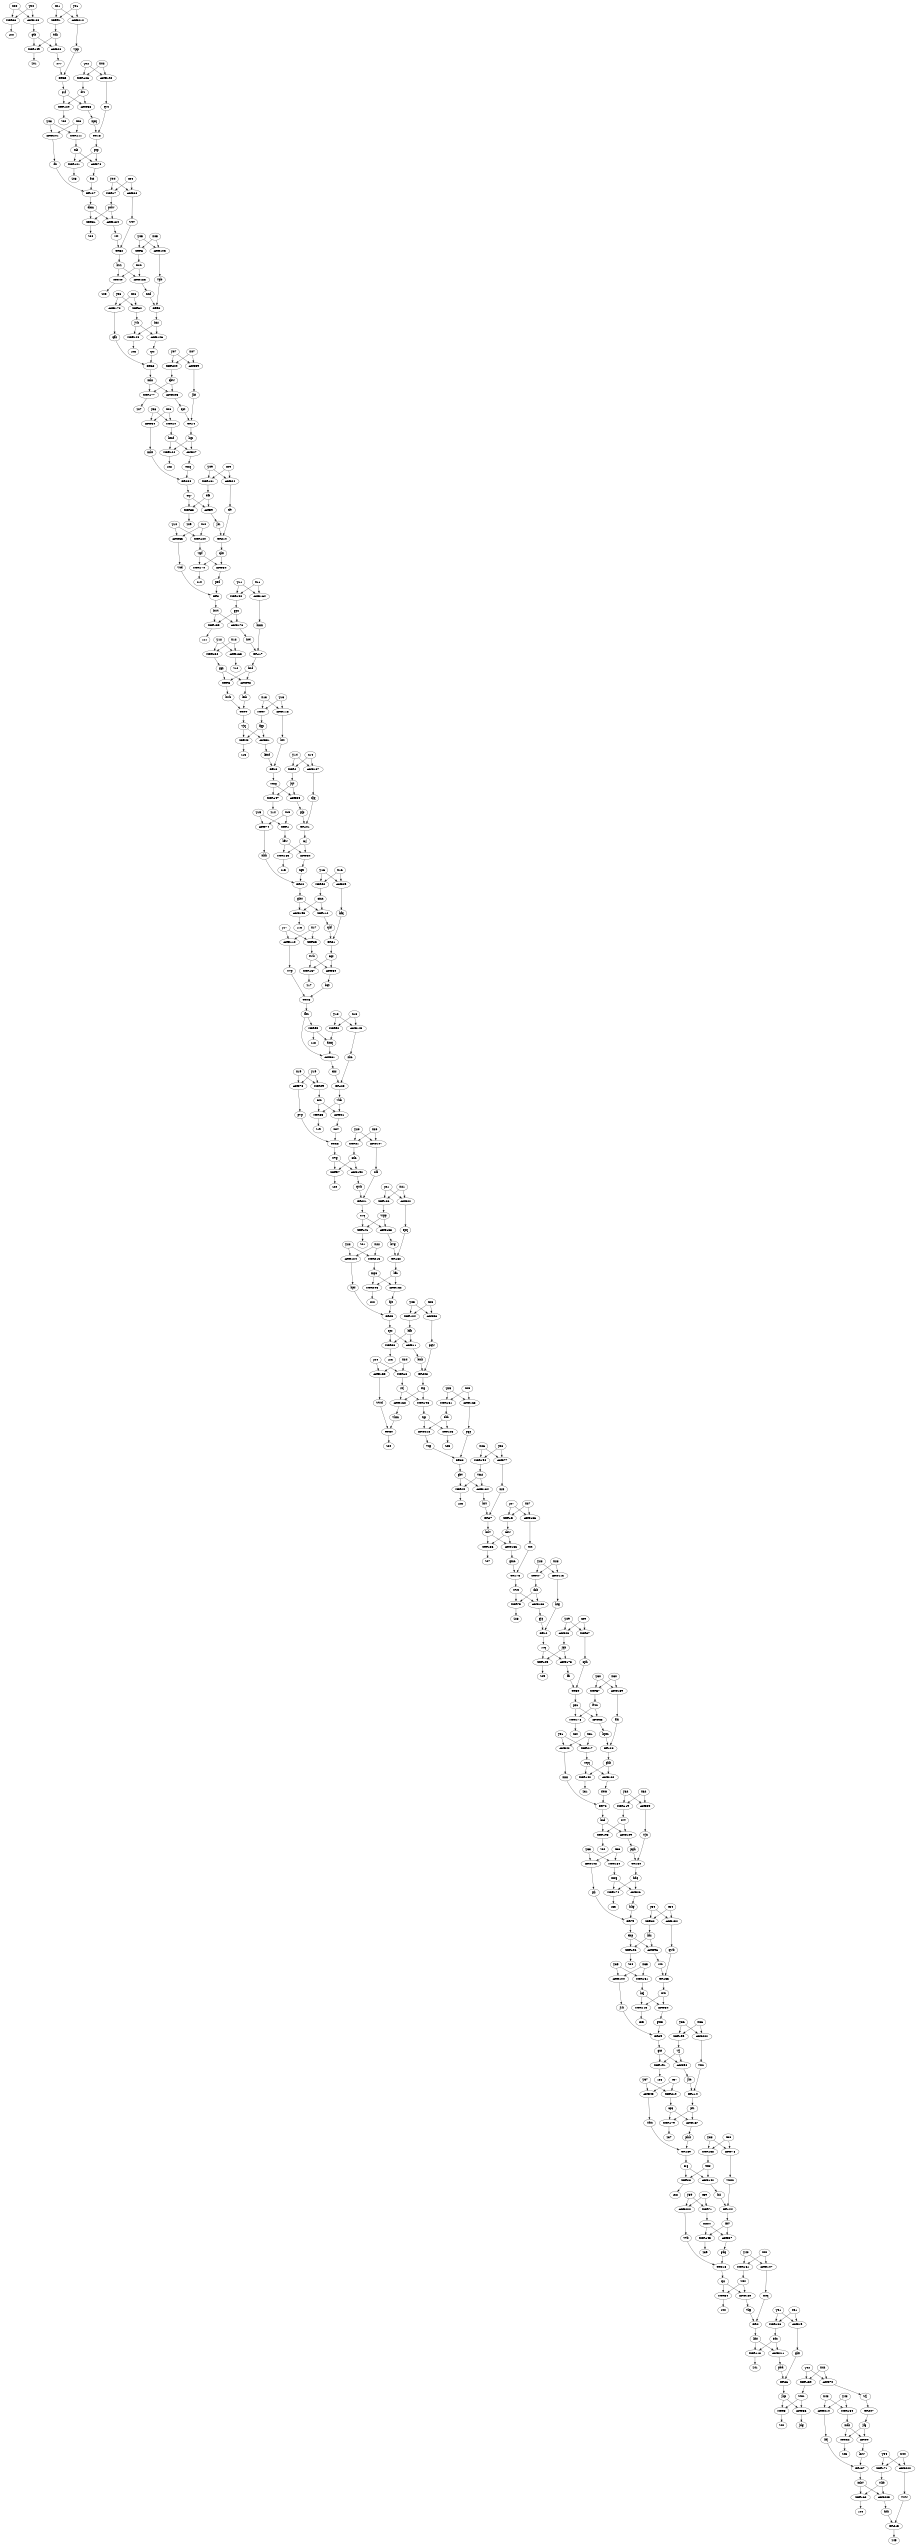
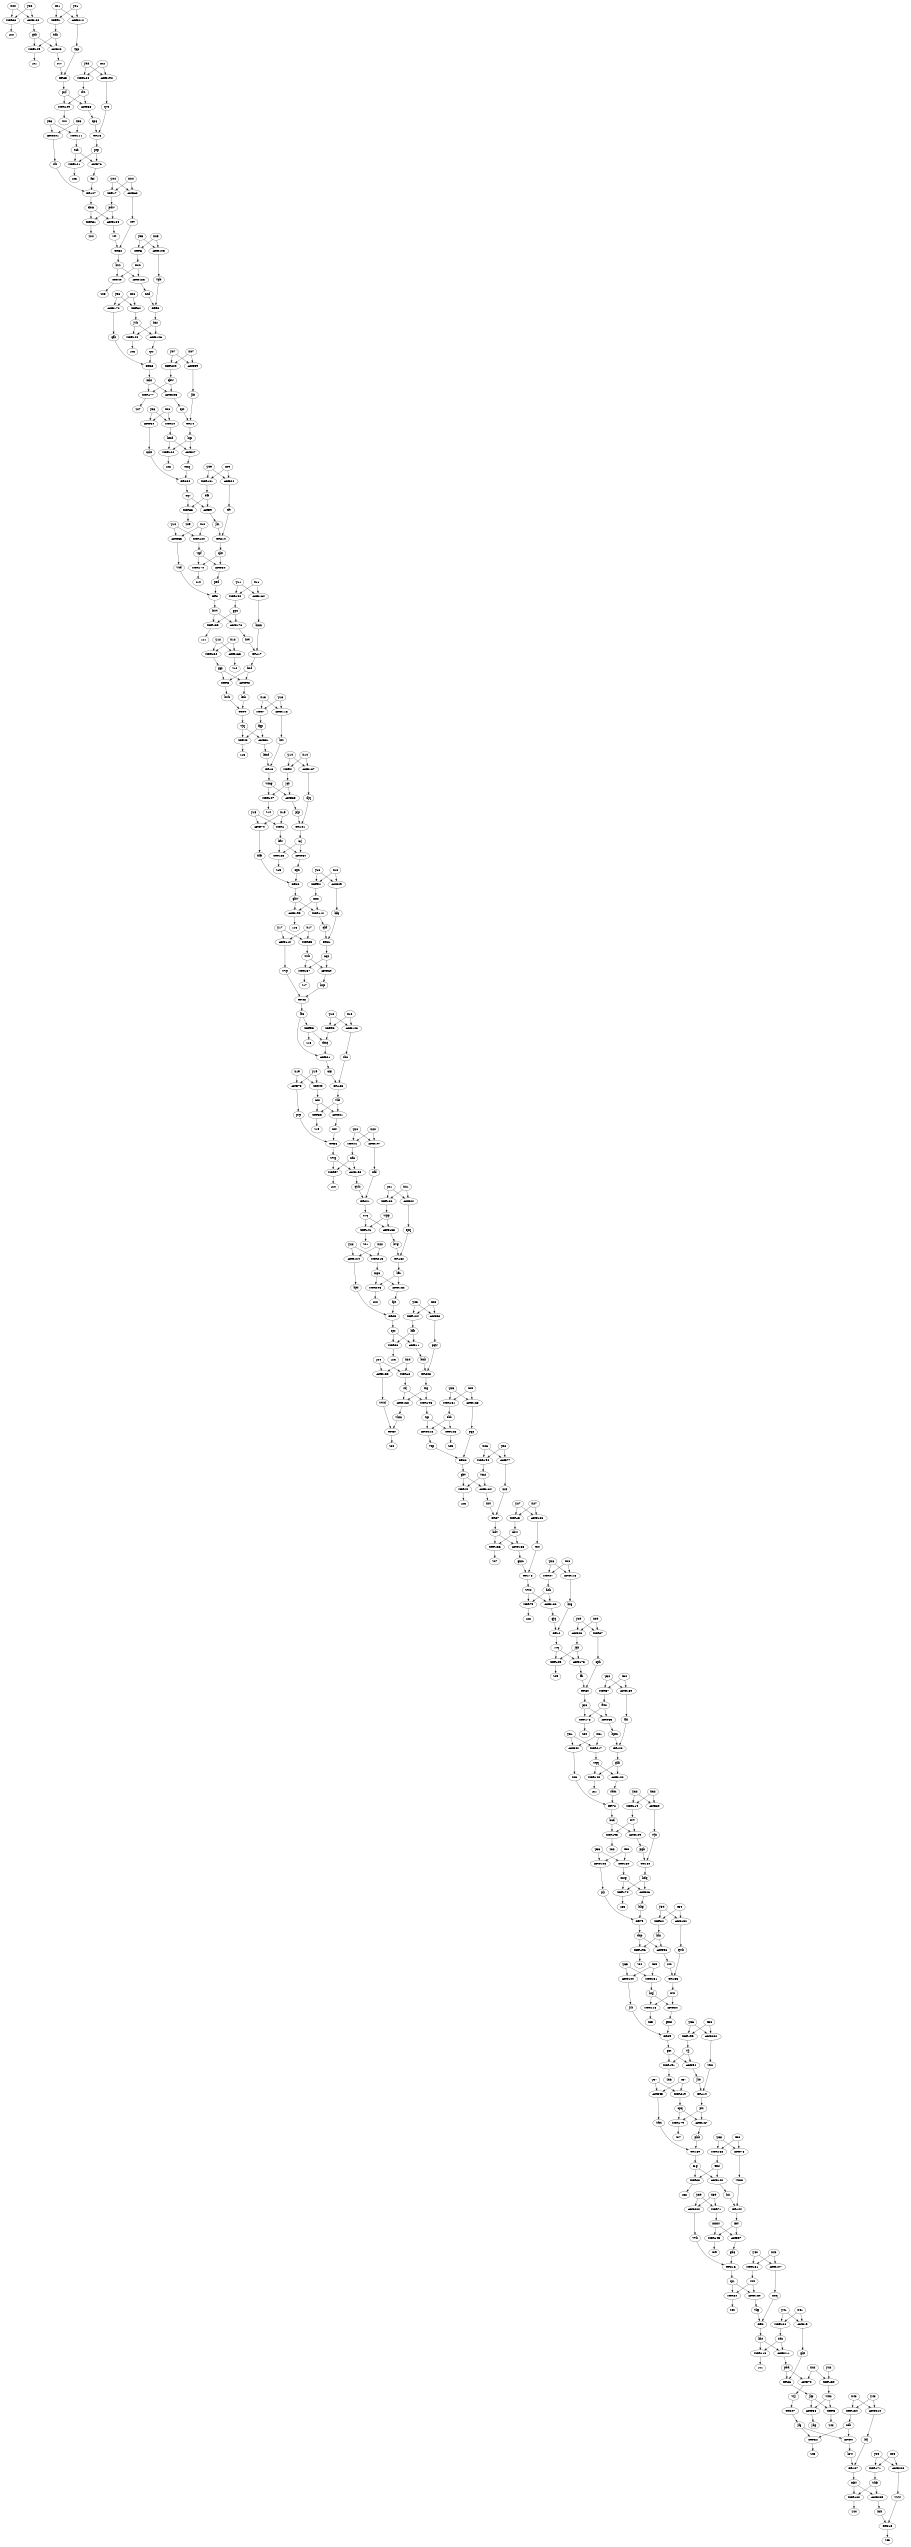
(817, 2375) -> (796, 2374)
